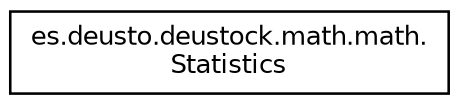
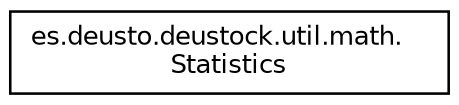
(229, 53) -> (229, 53)
